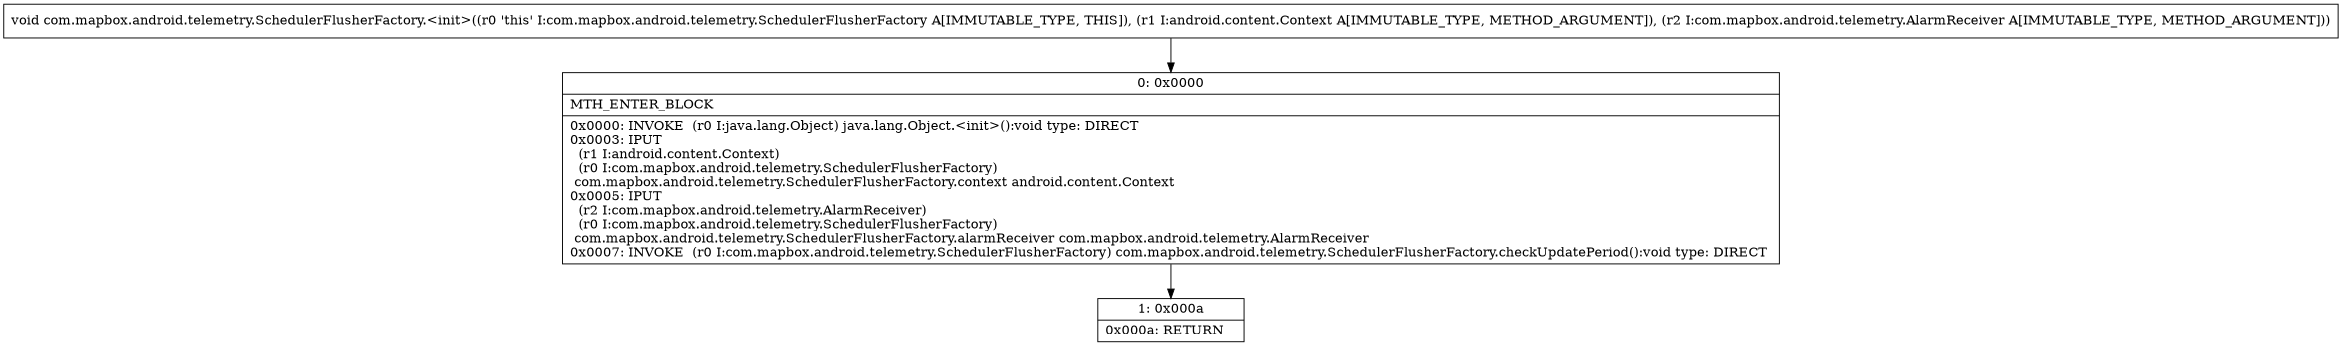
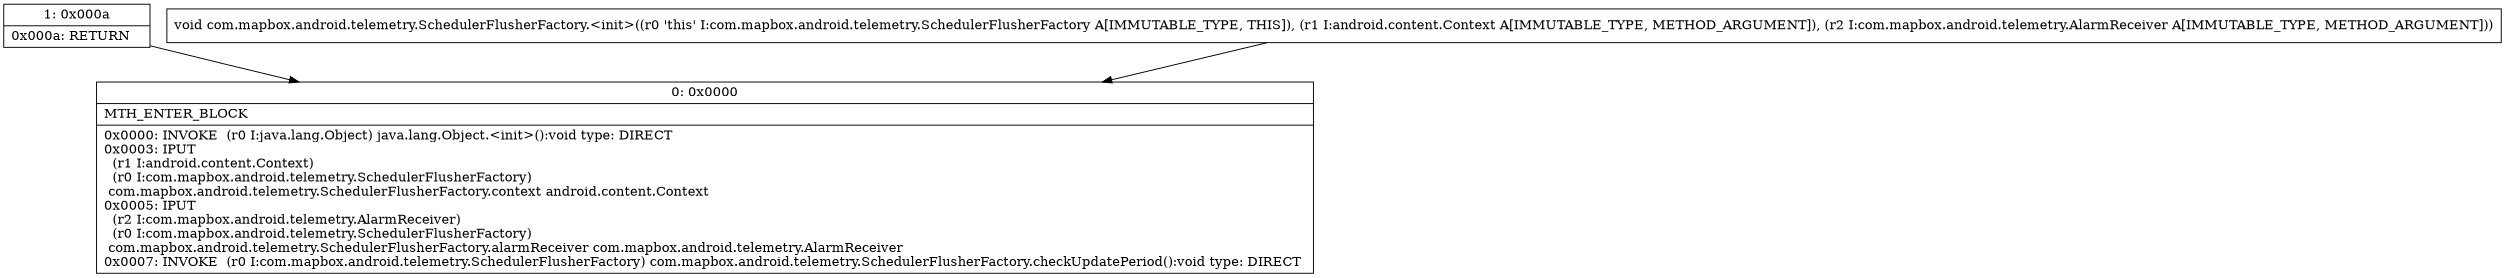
(1171, 277) -> (220, 63)
